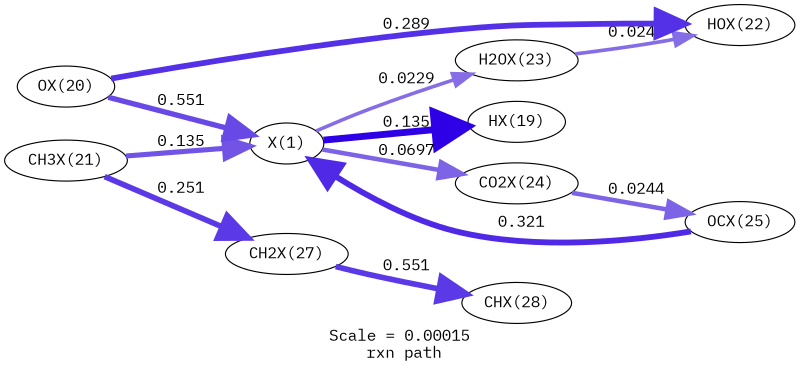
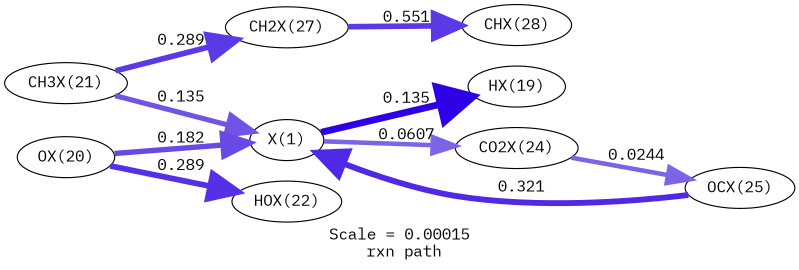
(517, 60) -> none
(176, 101) -> (176, 138)
(402, 151) -> (402, 135)
(176, 188) -> (176, 40)
